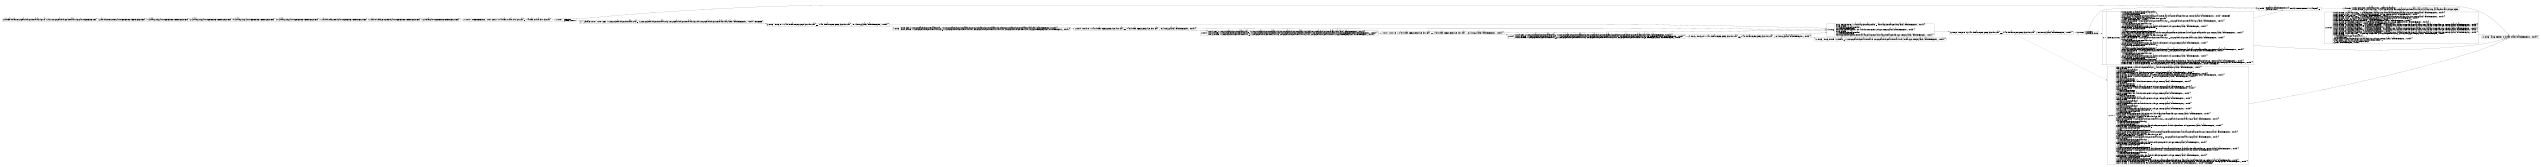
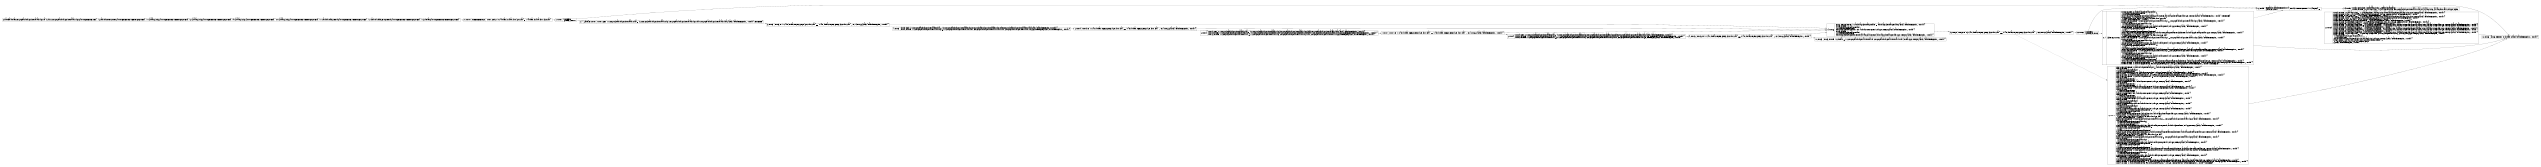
(567, 19) -> (567, 19)
